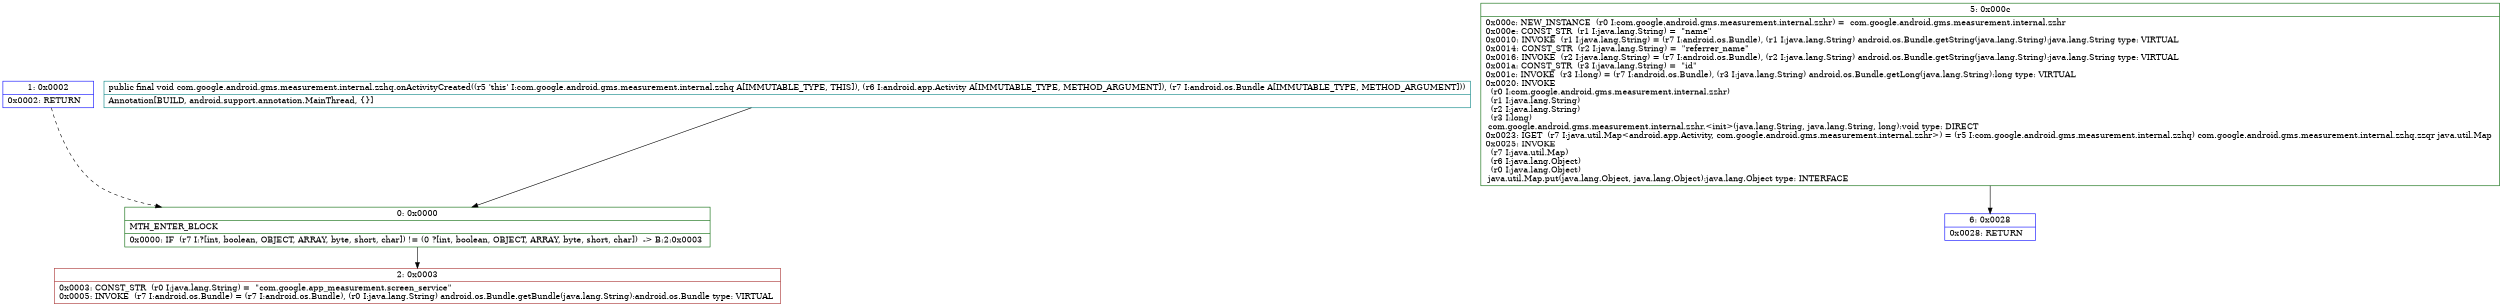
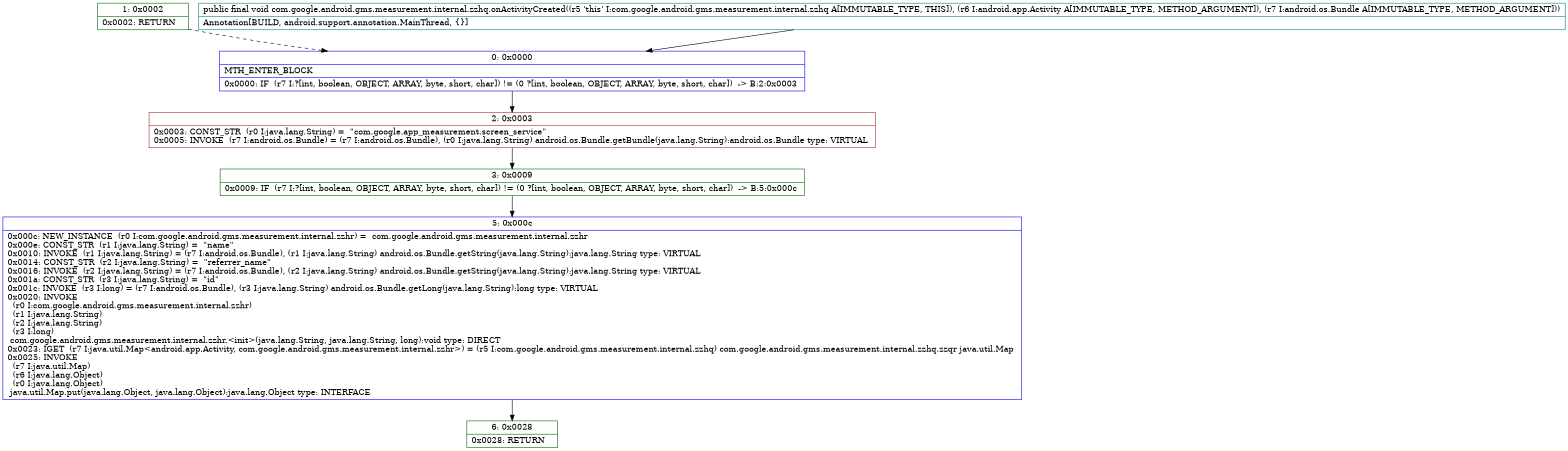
(48, 94) -> (143, 16)
(1990, 94) -> (512, 308)
none -> (512, 182)
(417, 227) -> (512, 71)
(1990, 227) -> (512, 434)
